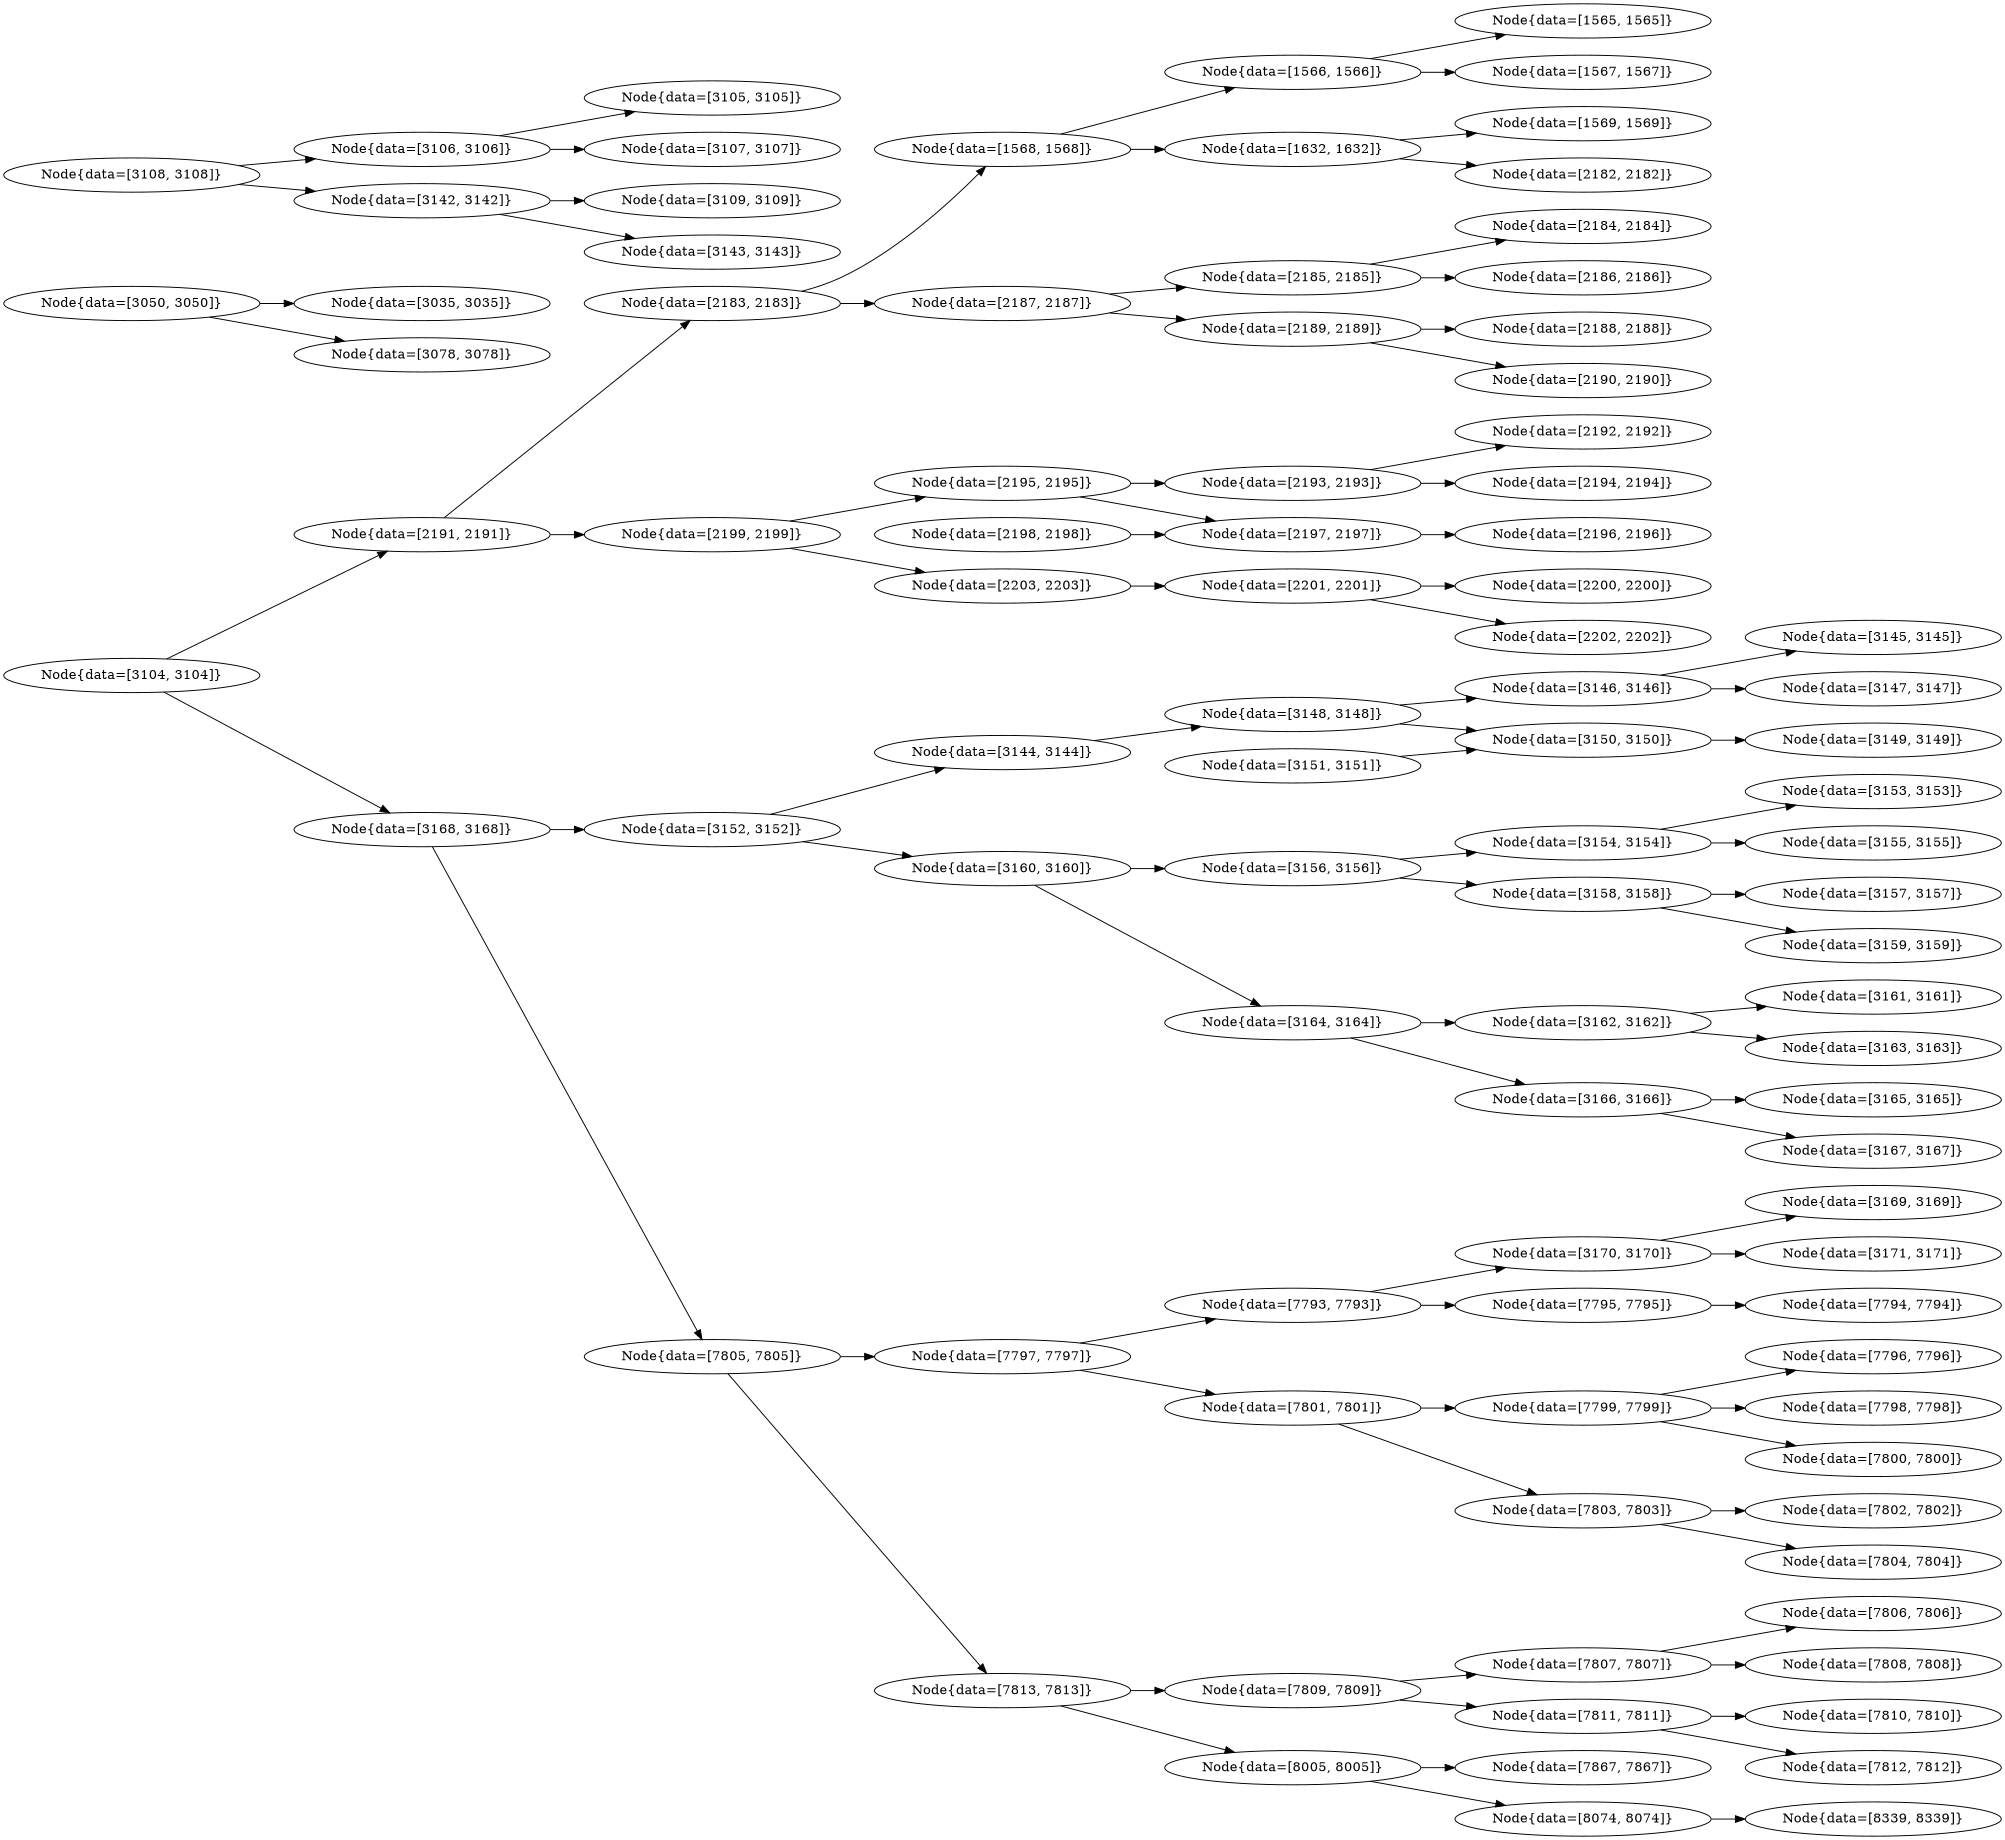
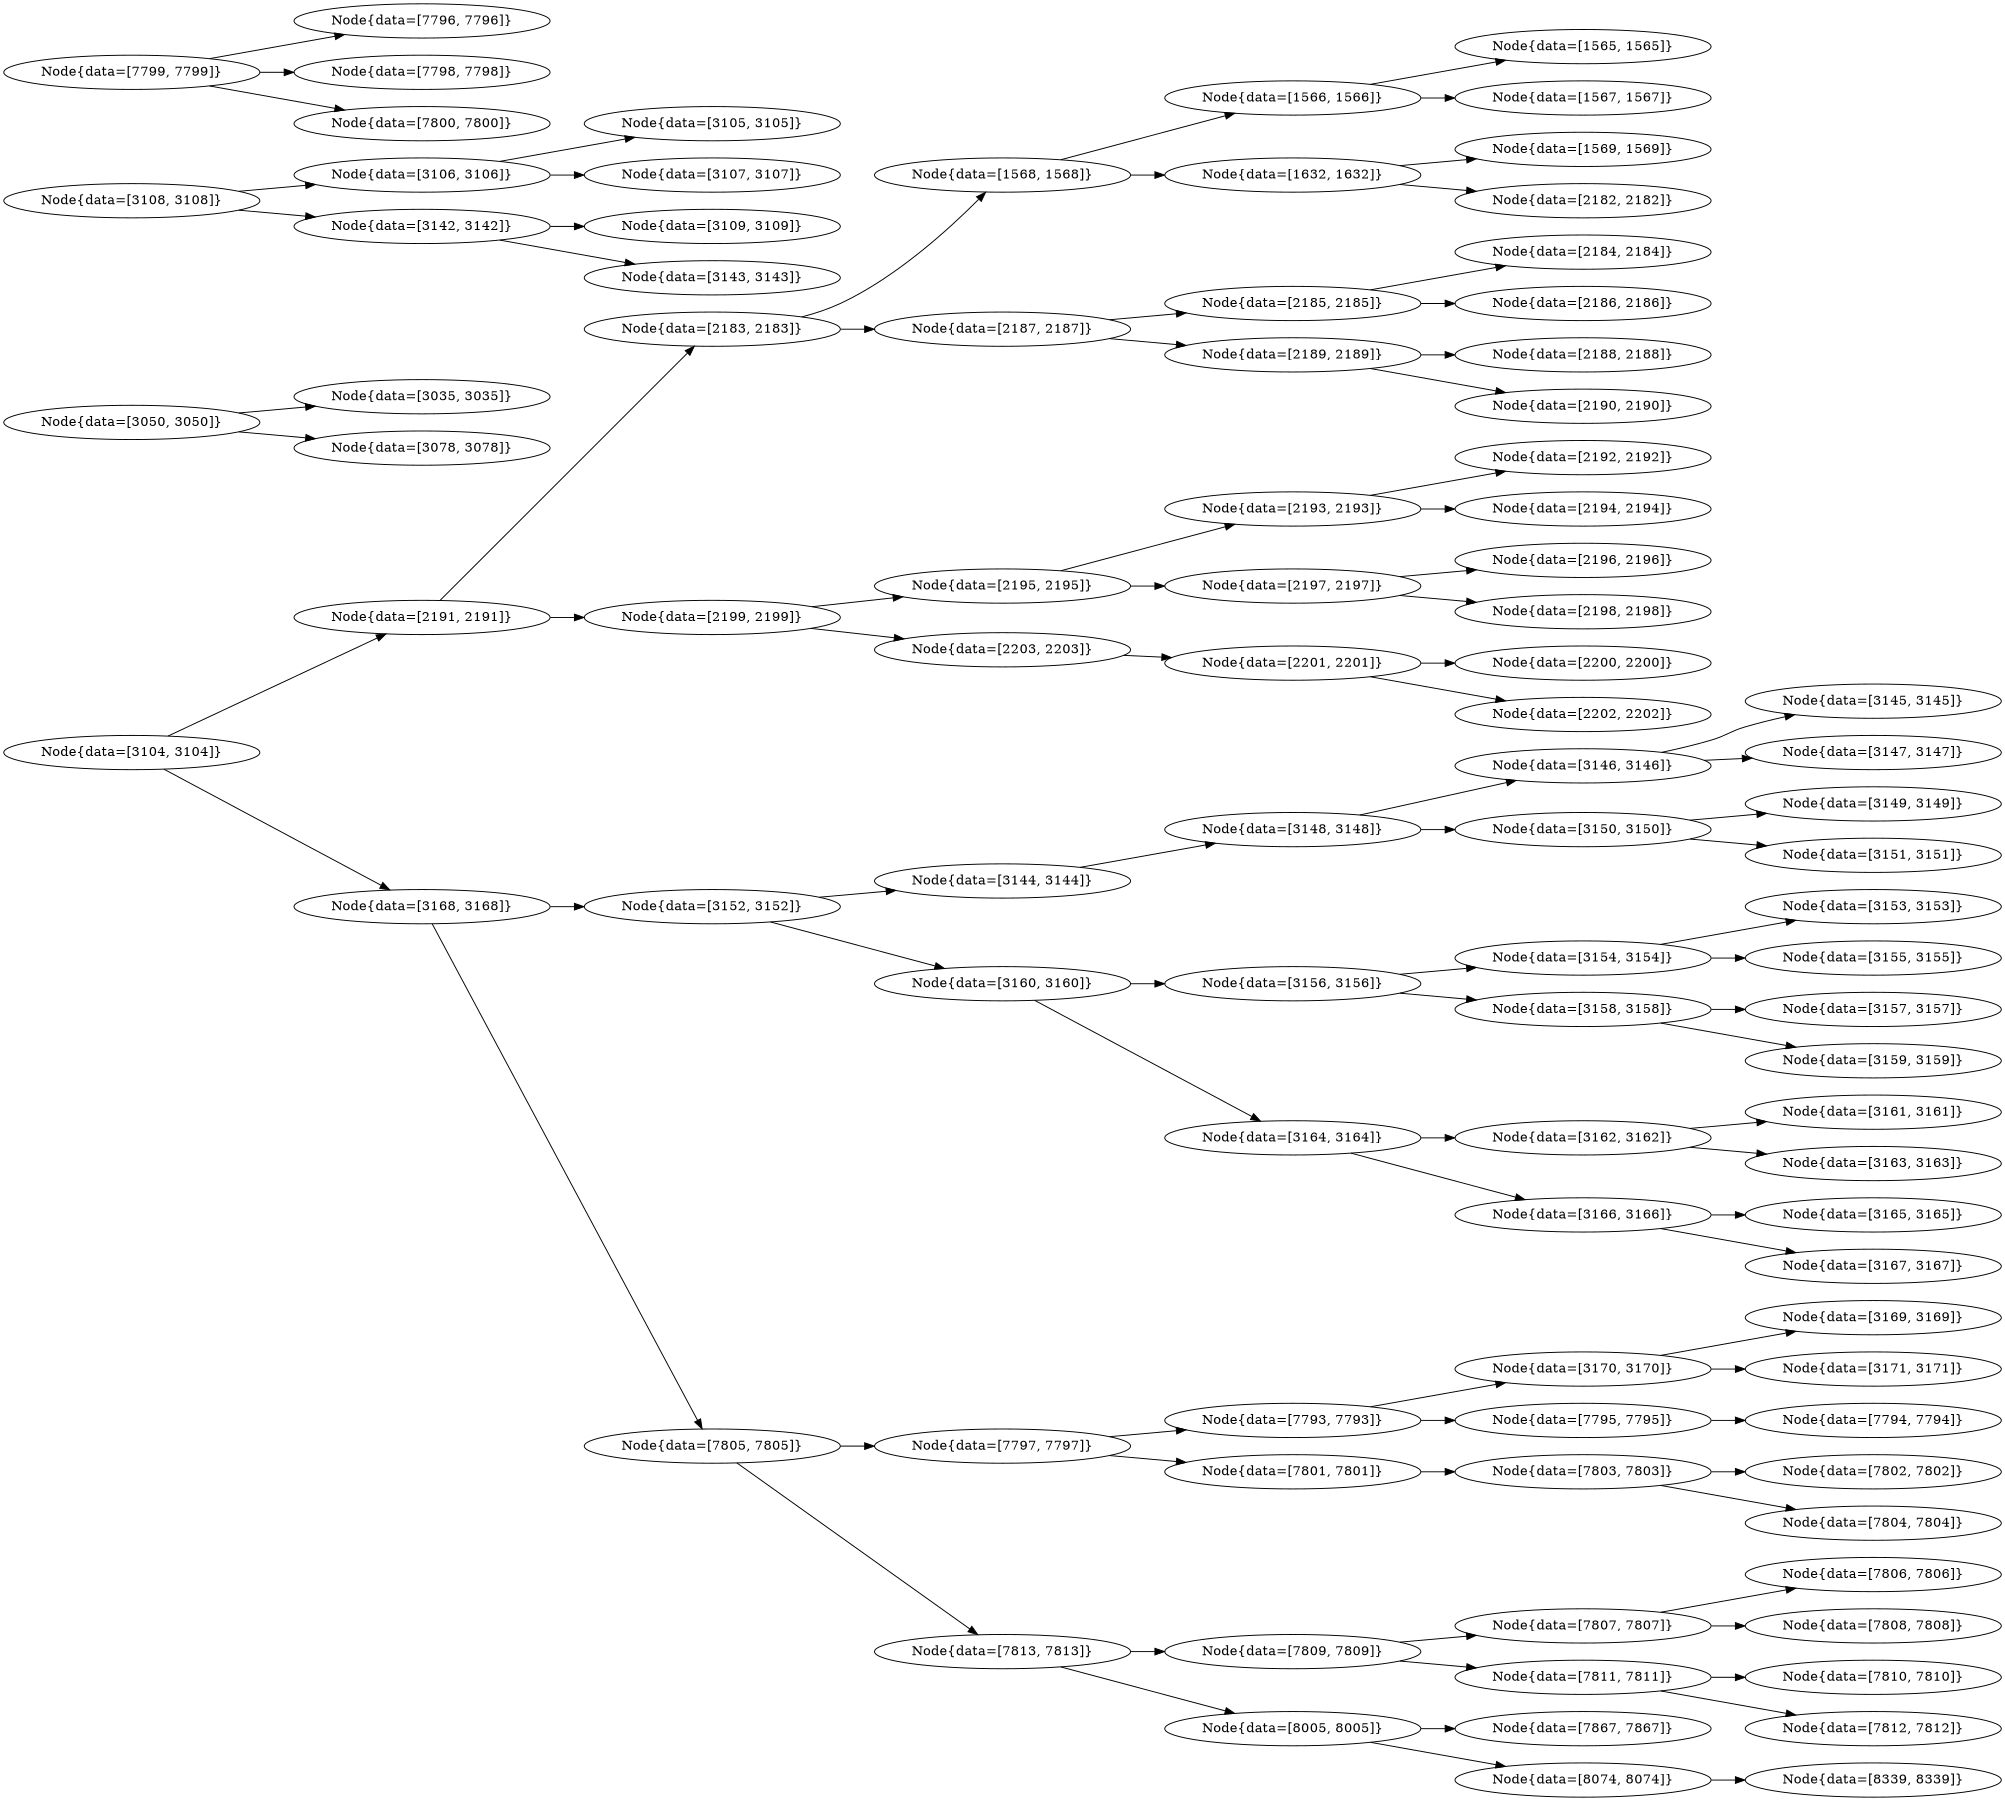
(1143, 535) -> (1433, 598)
(1433, 753) -> (1723, 842)
(1433, 1408) -> none
